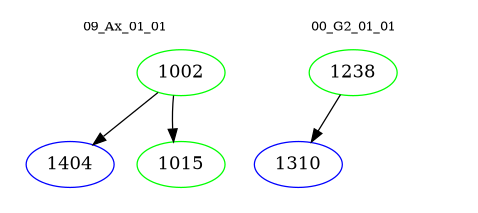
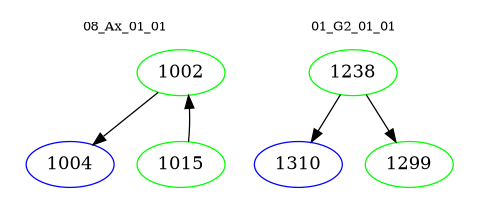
(125, 27) -> (125, 27)
(354, 27) -> (354, 27)
(173, 112) -> (190, 125)
(70, 164) -> (70, 164)
none -> (409, 164)
